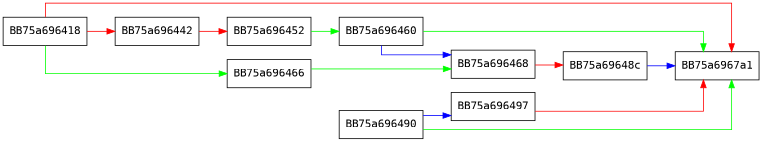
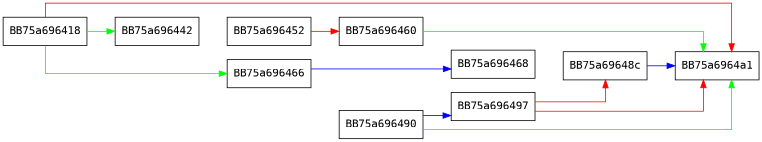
(97, 31) -> (97, 31)
(209, 31) -> none
(321, 31) -> (321, 31)
(408, 55) -> none
(545, 65) -> (577, 102)
(717, 66) -> (717, 66)
(377, 69) -> (377, 69)
